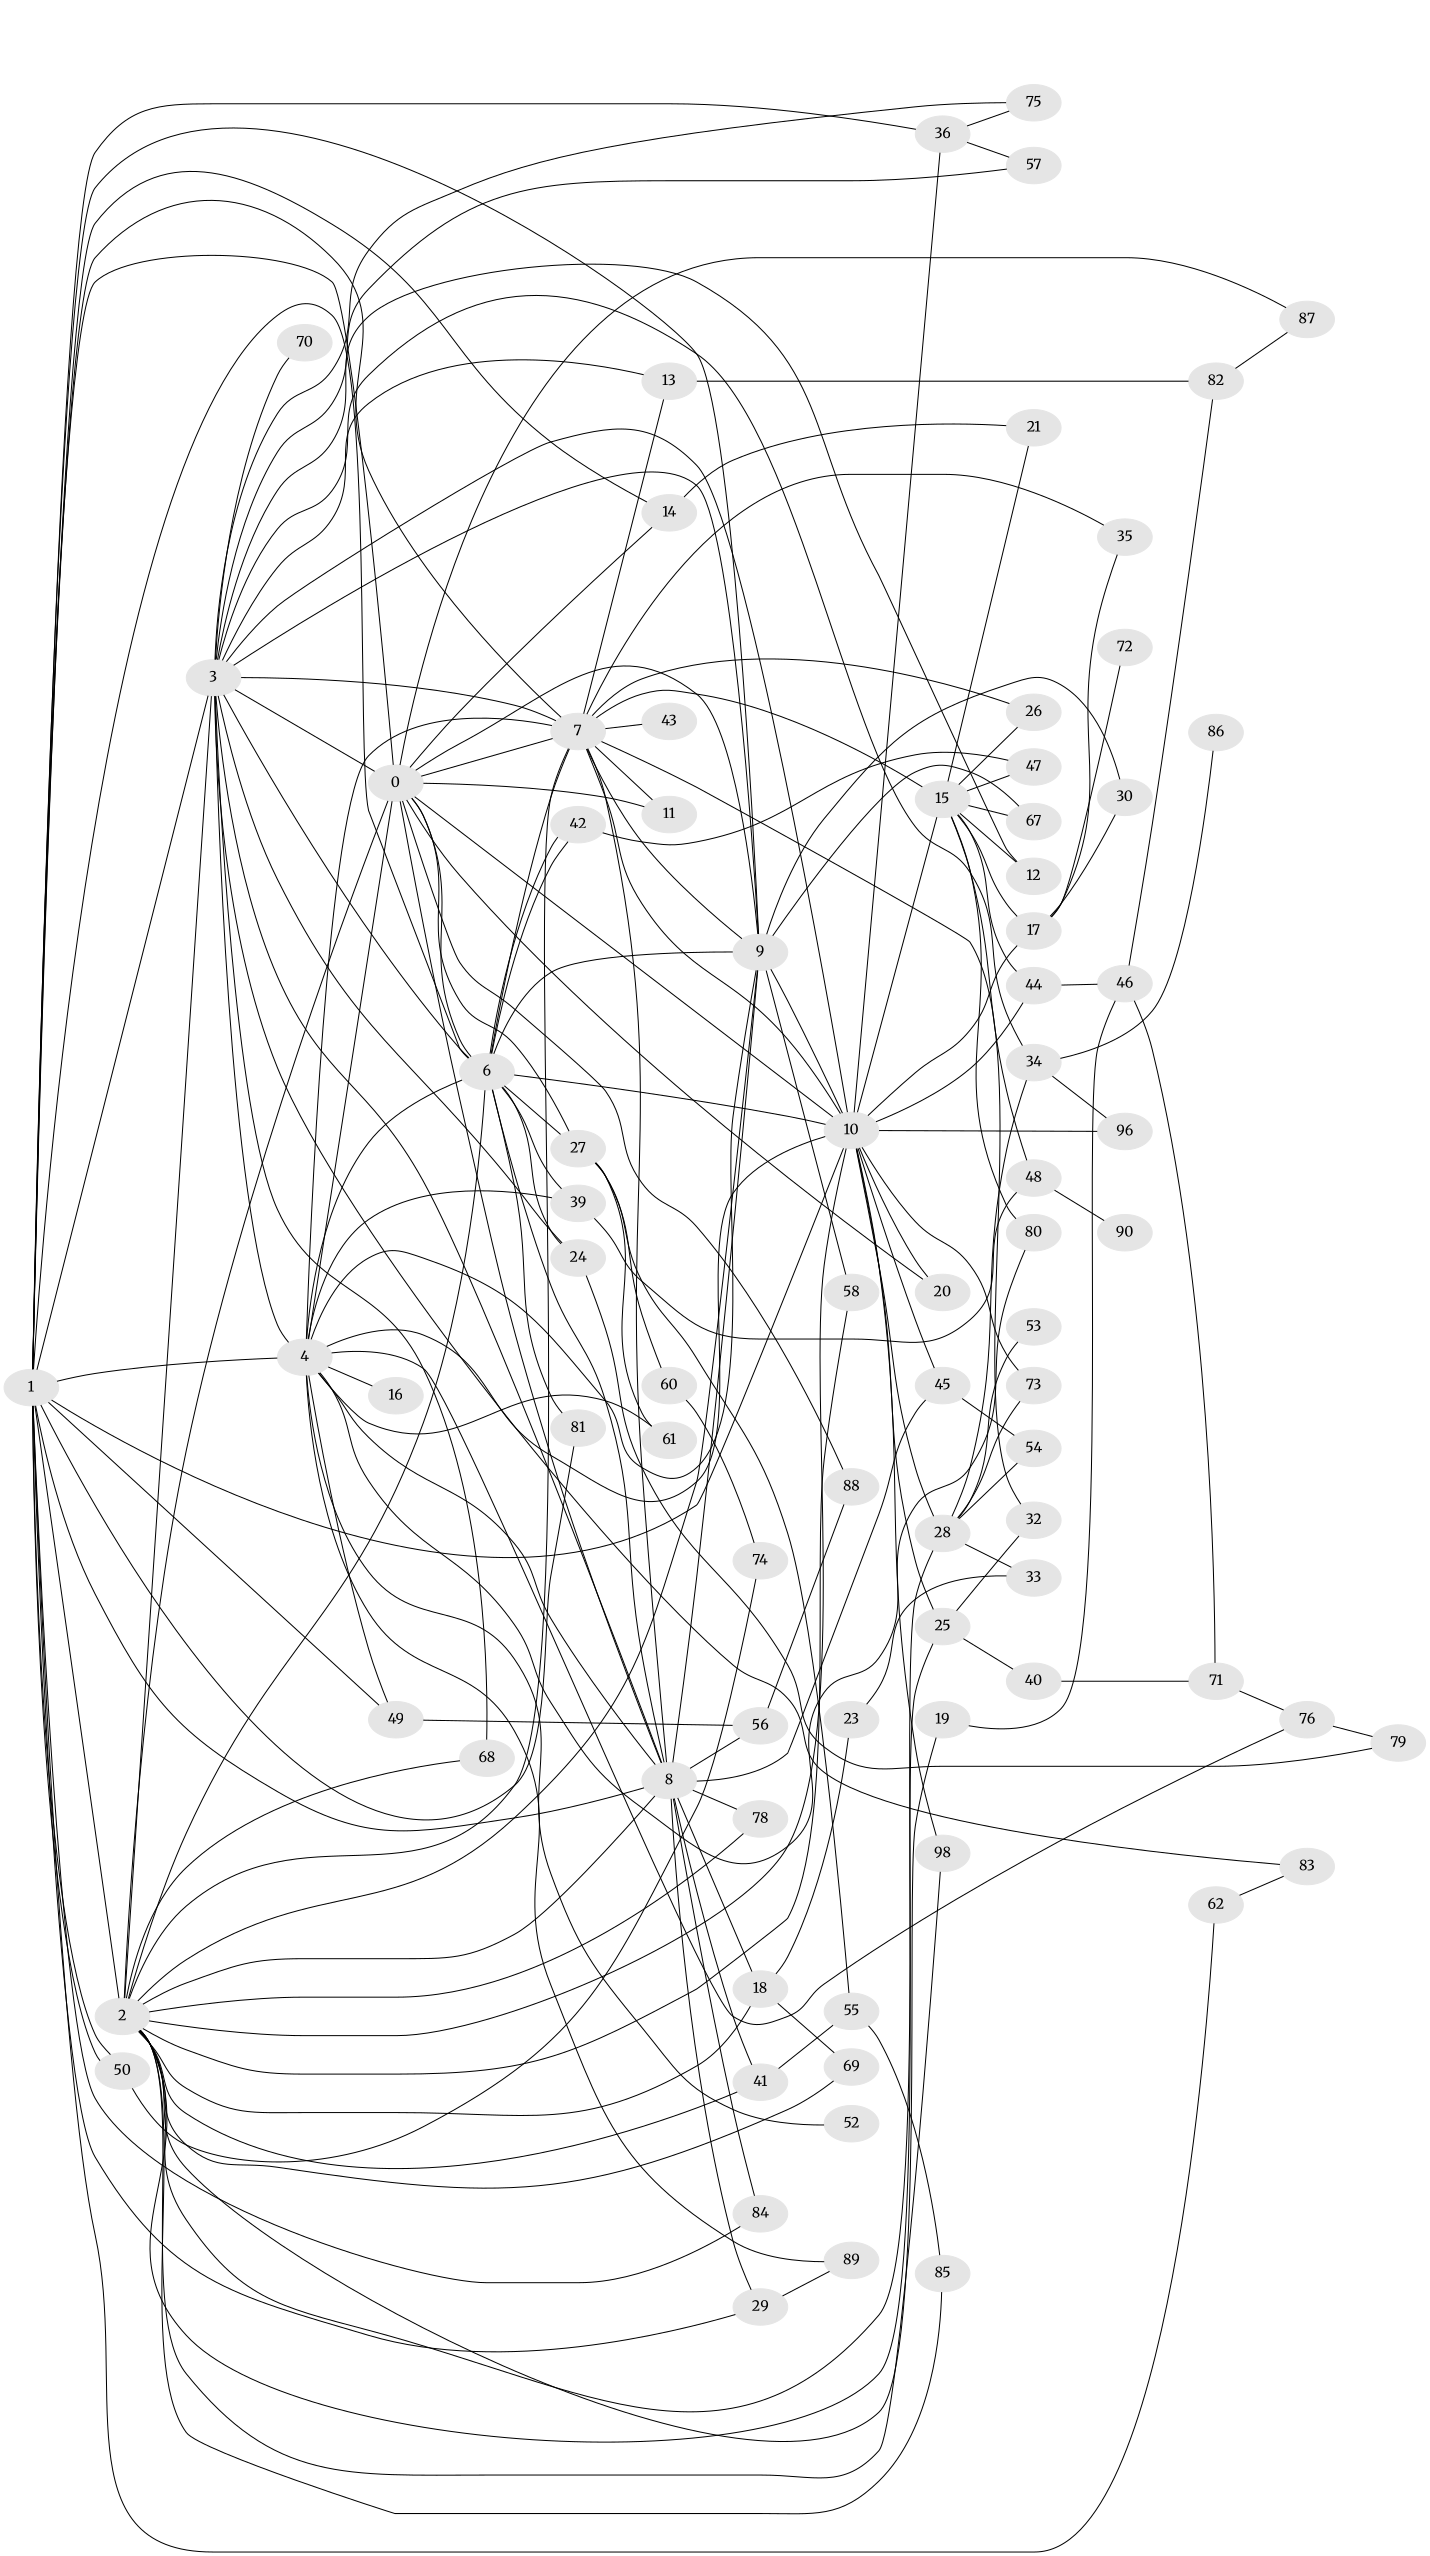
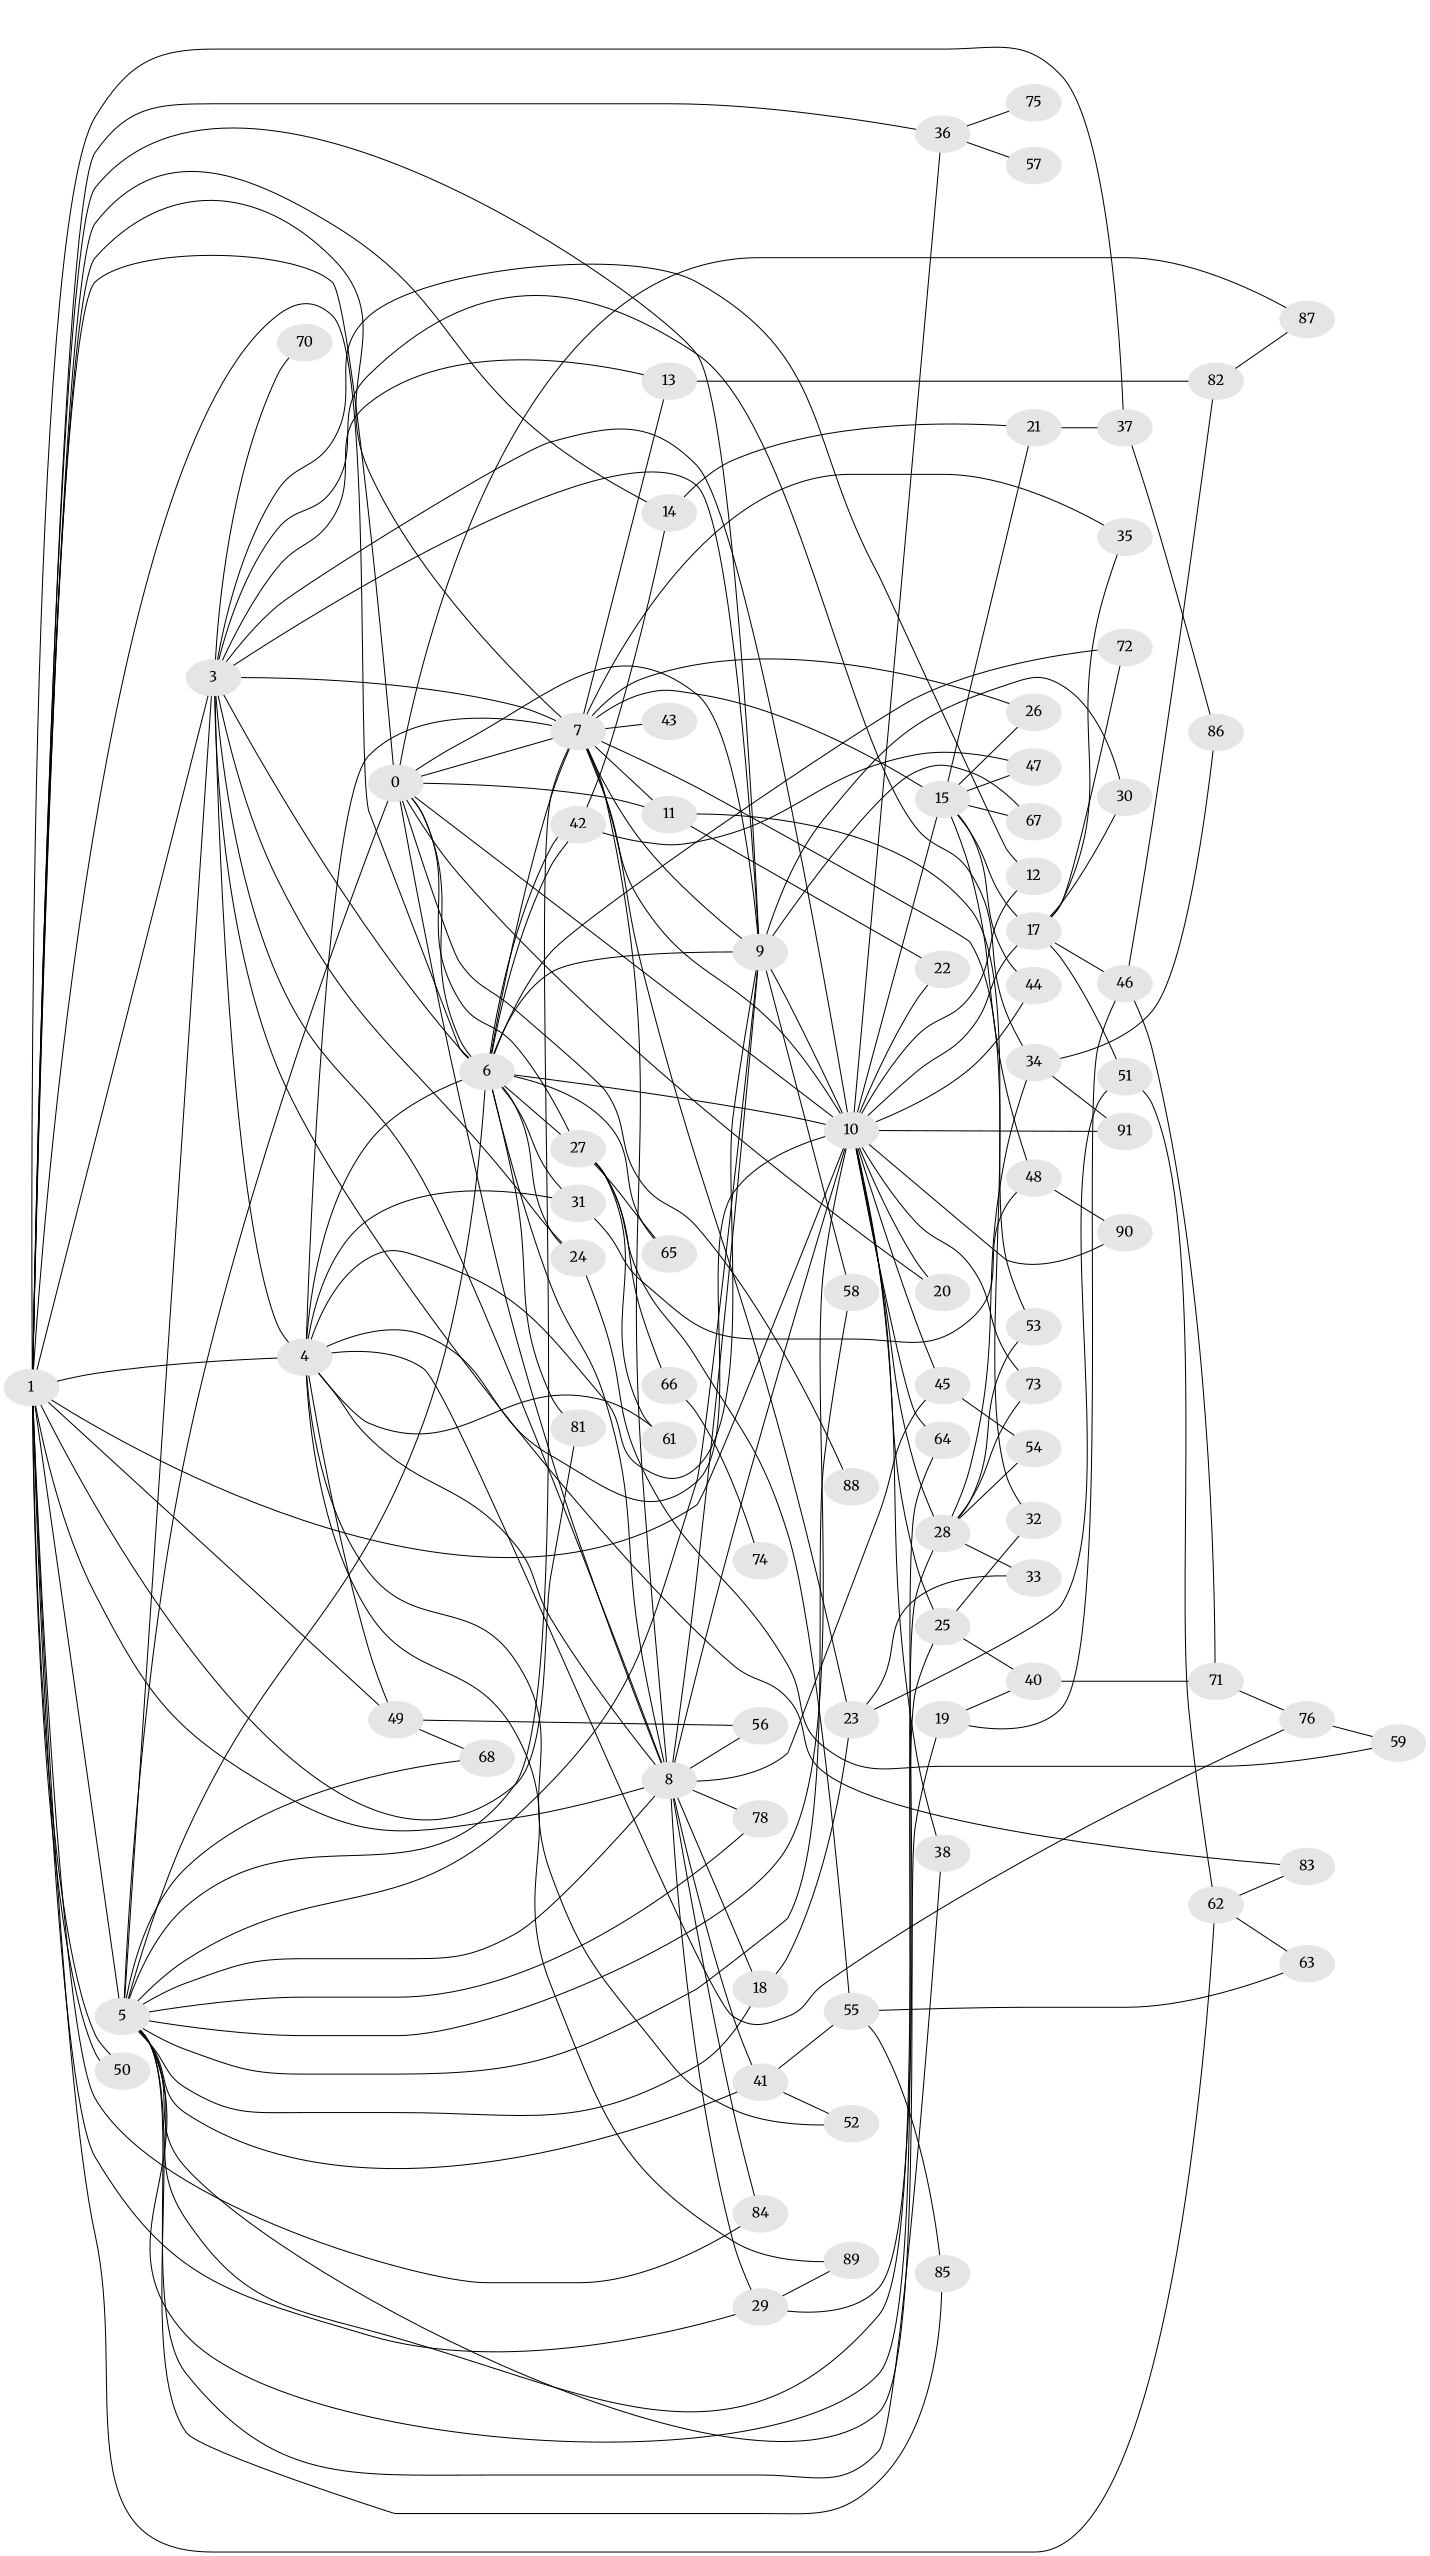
(429, 203) -> none
(469, 210) -> none
none -> (1125, 428)
(527, 644) -> (629, 678)
(305, 731) -> none
none -> (759, 799)
(988, 838) -> (954, 1012)
none -> (971, 911)
none -> (943, 969)
(1079, 985) -> (1079, 957)
(350, 1070) -> none
none -> (1125, 1077)
(1125, 1131) -> (1125, 1131)
none -> (710, 1201)
(578, 1203) -> (578, 1203)
(1034, 1233) -> none
none -> (976, 1235)
(298, 1243) -> (441, 1739)
none -> (669, 1254)
(669, 1386) -> (669, 1386)
(396, 1396) -> none
none -> (943, 1440)
none -> (751, 1469)
(810, 1596) -> none
none -> (988, 1700)
(1398, 1743) -> (1398, 1743)
(943, 1853) -> (943, 1853)
none -> (1307, 1964)
(123, 2016) -> (123, 2016)
(545, 2045) -> none
(852, 2067) -> none
none -> (806, 2103)
